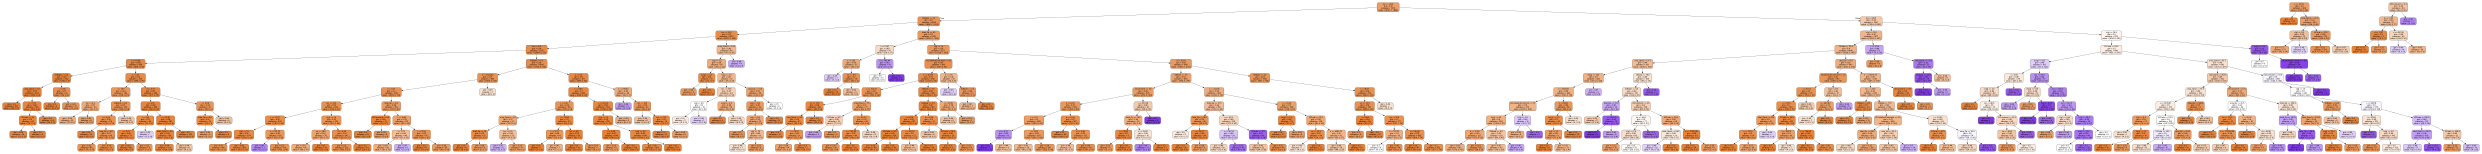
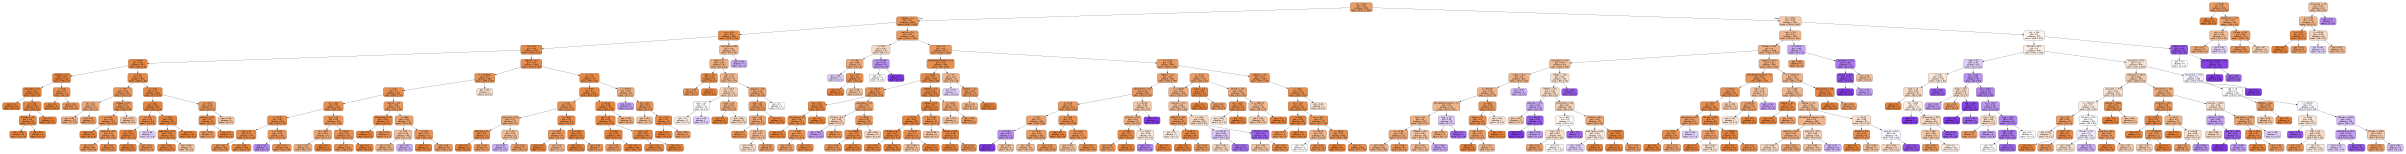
(1250, 99) -> (1190, 85)
(2237, 106) -> (2163, 106)
